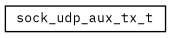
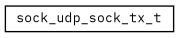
(85, 19) -> (89, 19)
